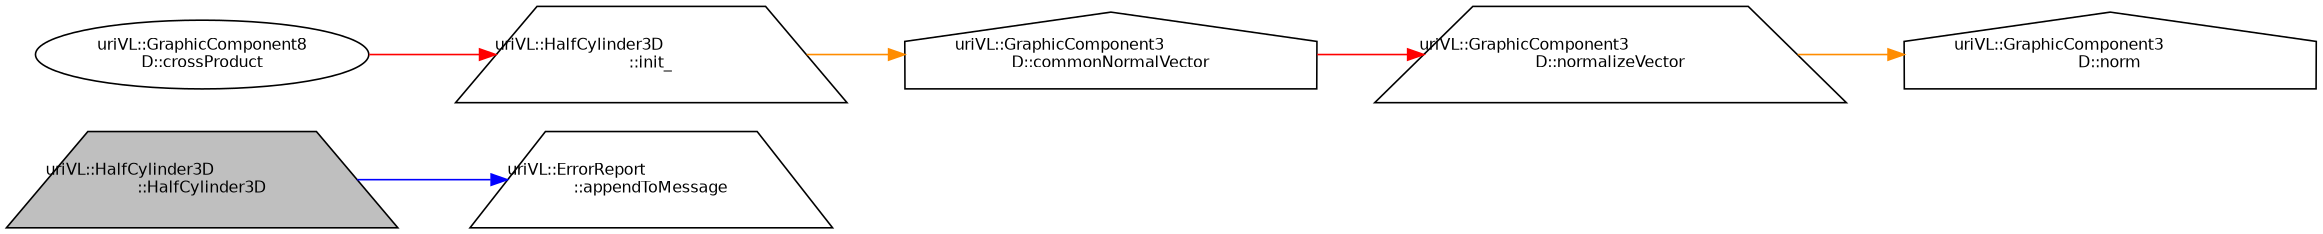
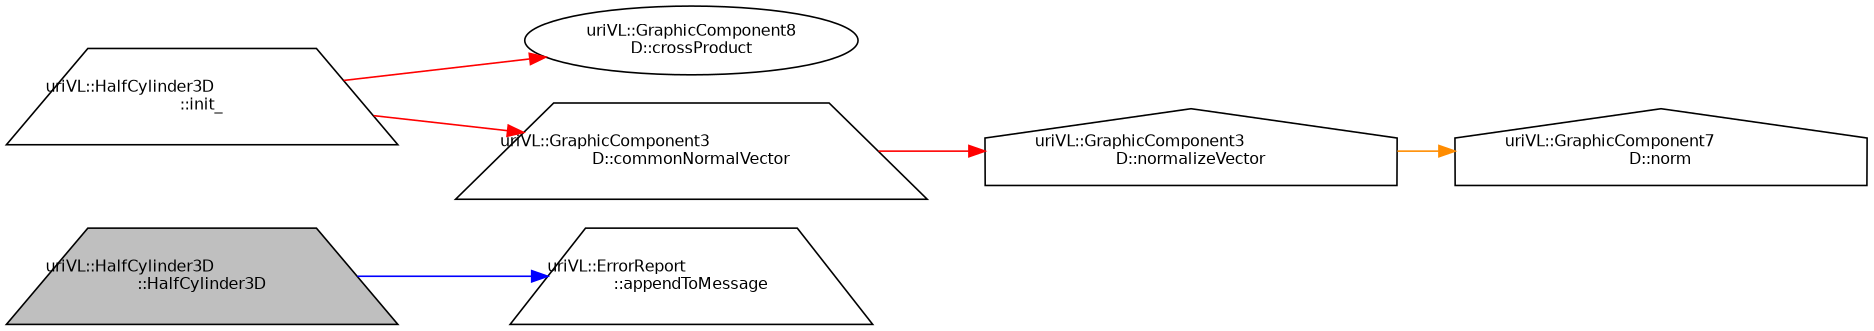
(424, 55) -> (436, 70)
(848, 55) -> (441, 123)
(1111, 55) -> (691, 151)
(1611, 55) -> (1191, 151)
(2110, 55) -> (1661, 151)
